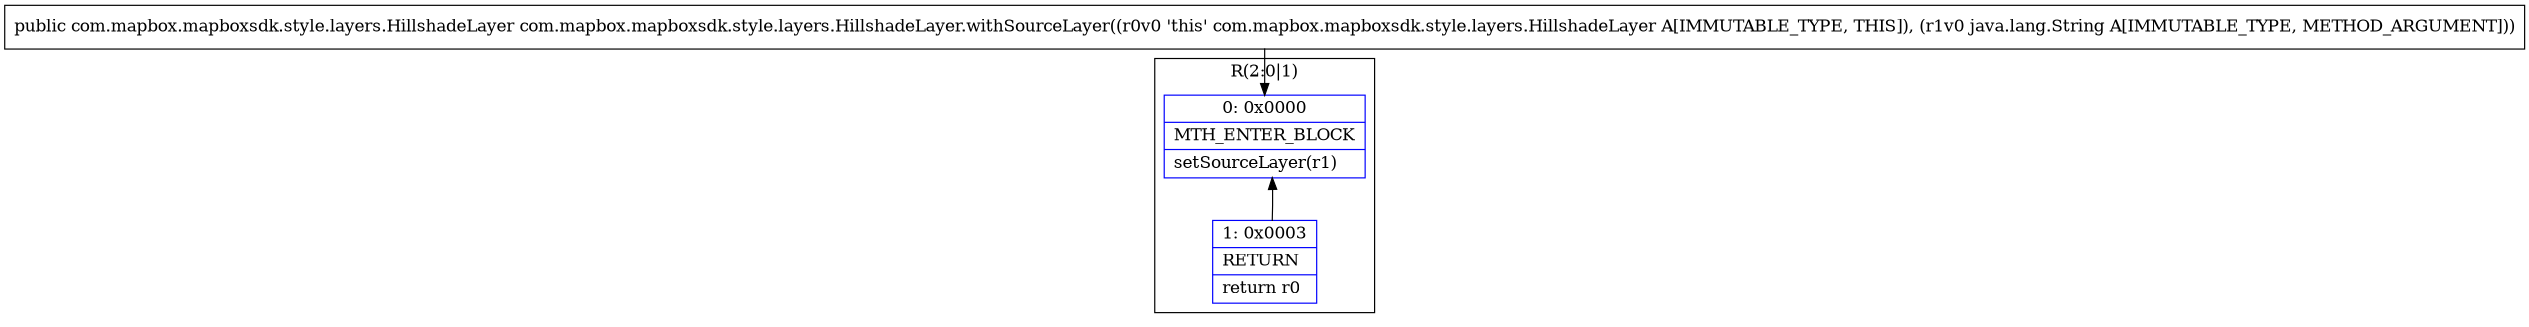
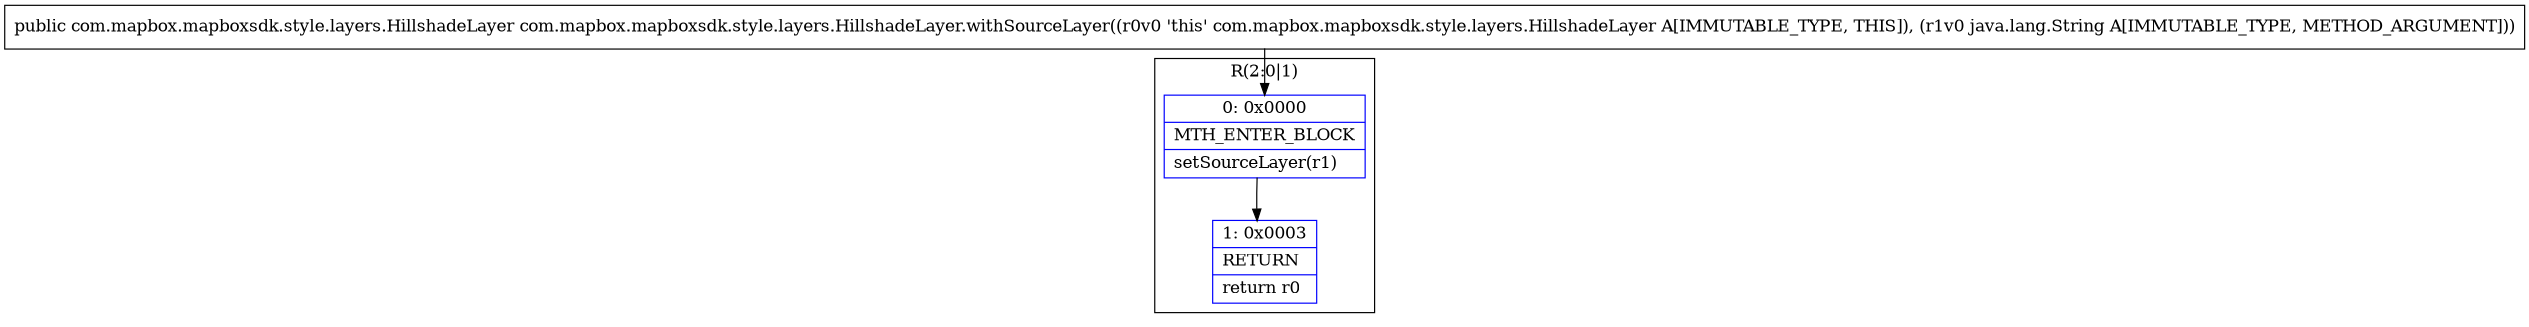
(1273, 205) -> (1257, 193)
